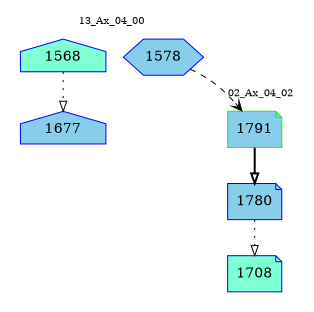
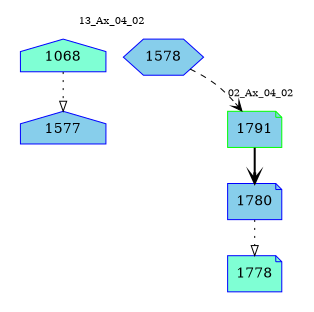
(112, 22) -> (112, 22)
(63, 57) -> (63, 57)
(63, 129) -> (63, 129)
(255, 161) -> (255, 161)
(255, 274) -> (255, 274)
